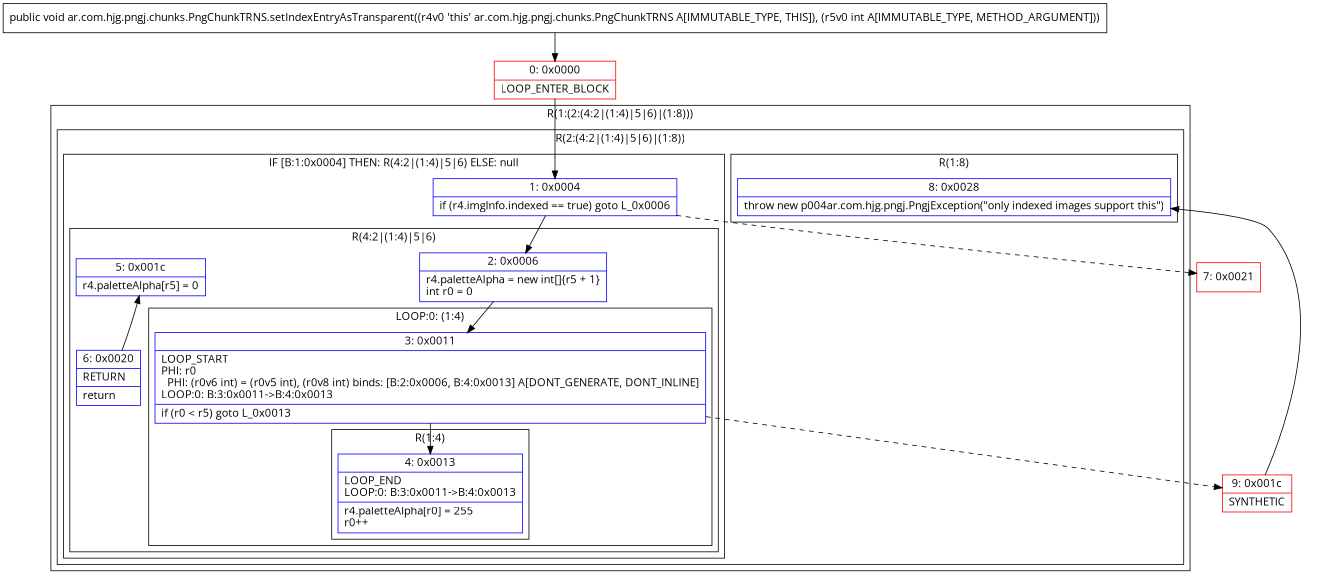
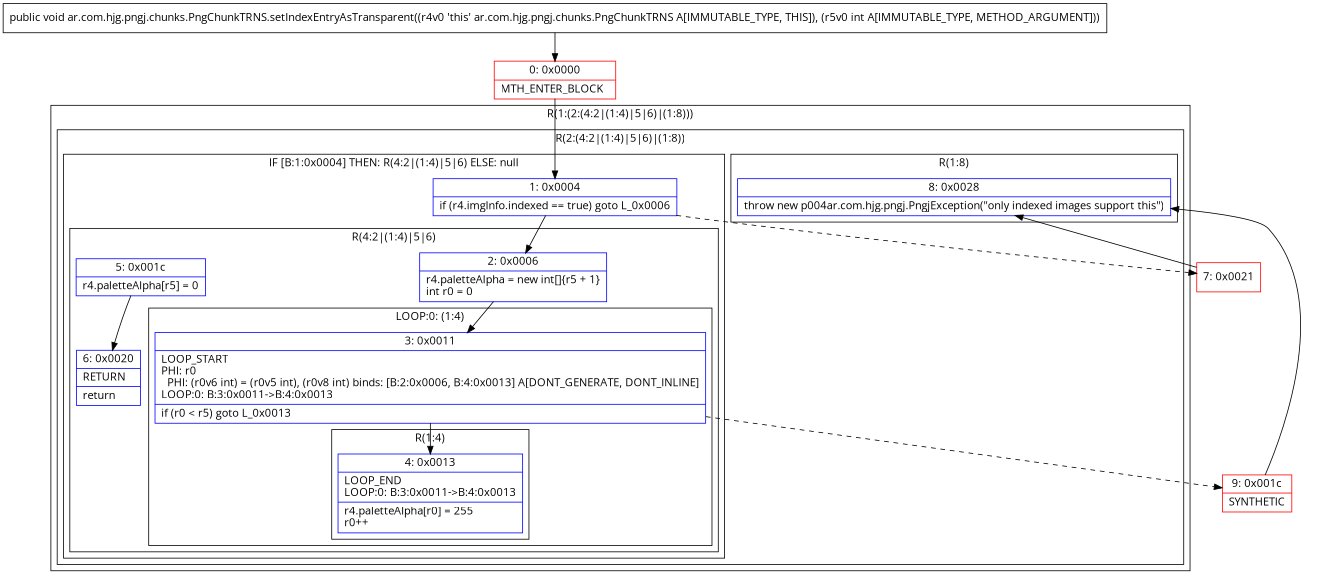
(555, 89) -> (552, 89)
none -> (1110, 242)
(130, 327) -> (122, 319)
